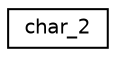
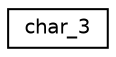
(58, 28) -> (58, 28)
